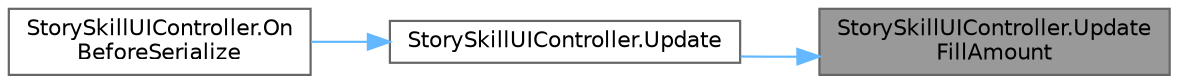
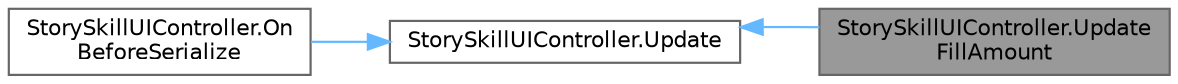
(769, 57) -> (791, 27)
